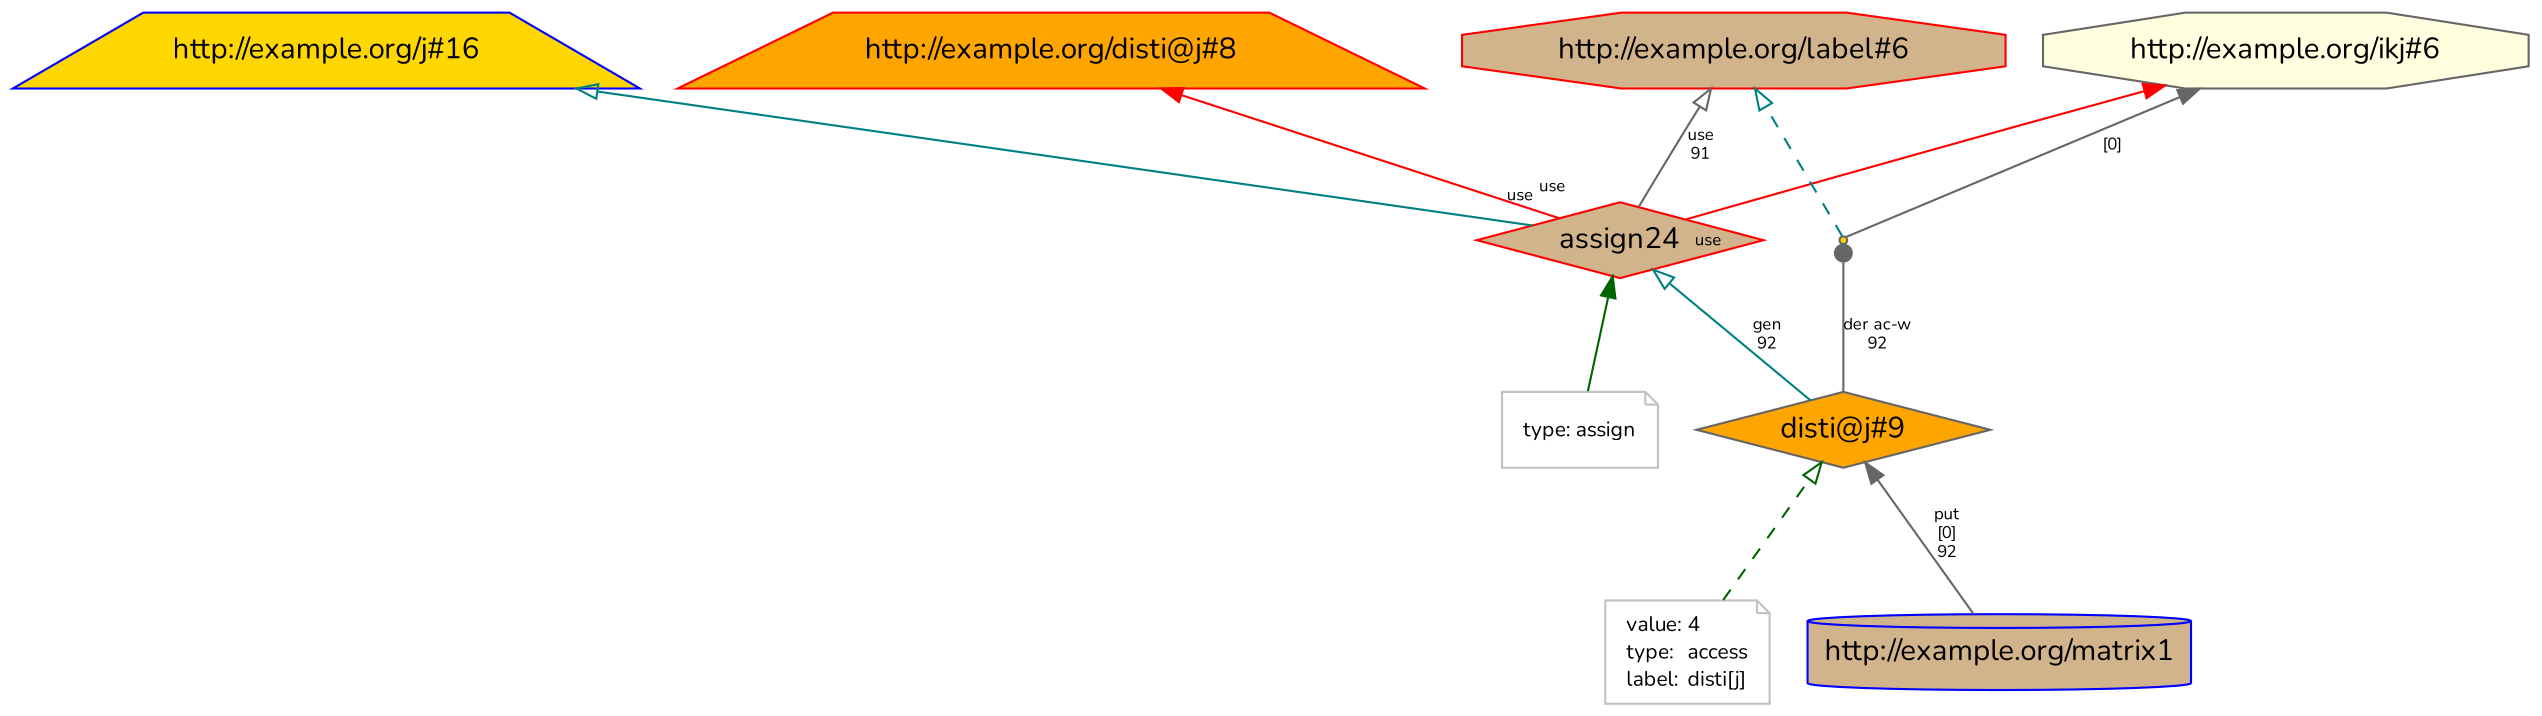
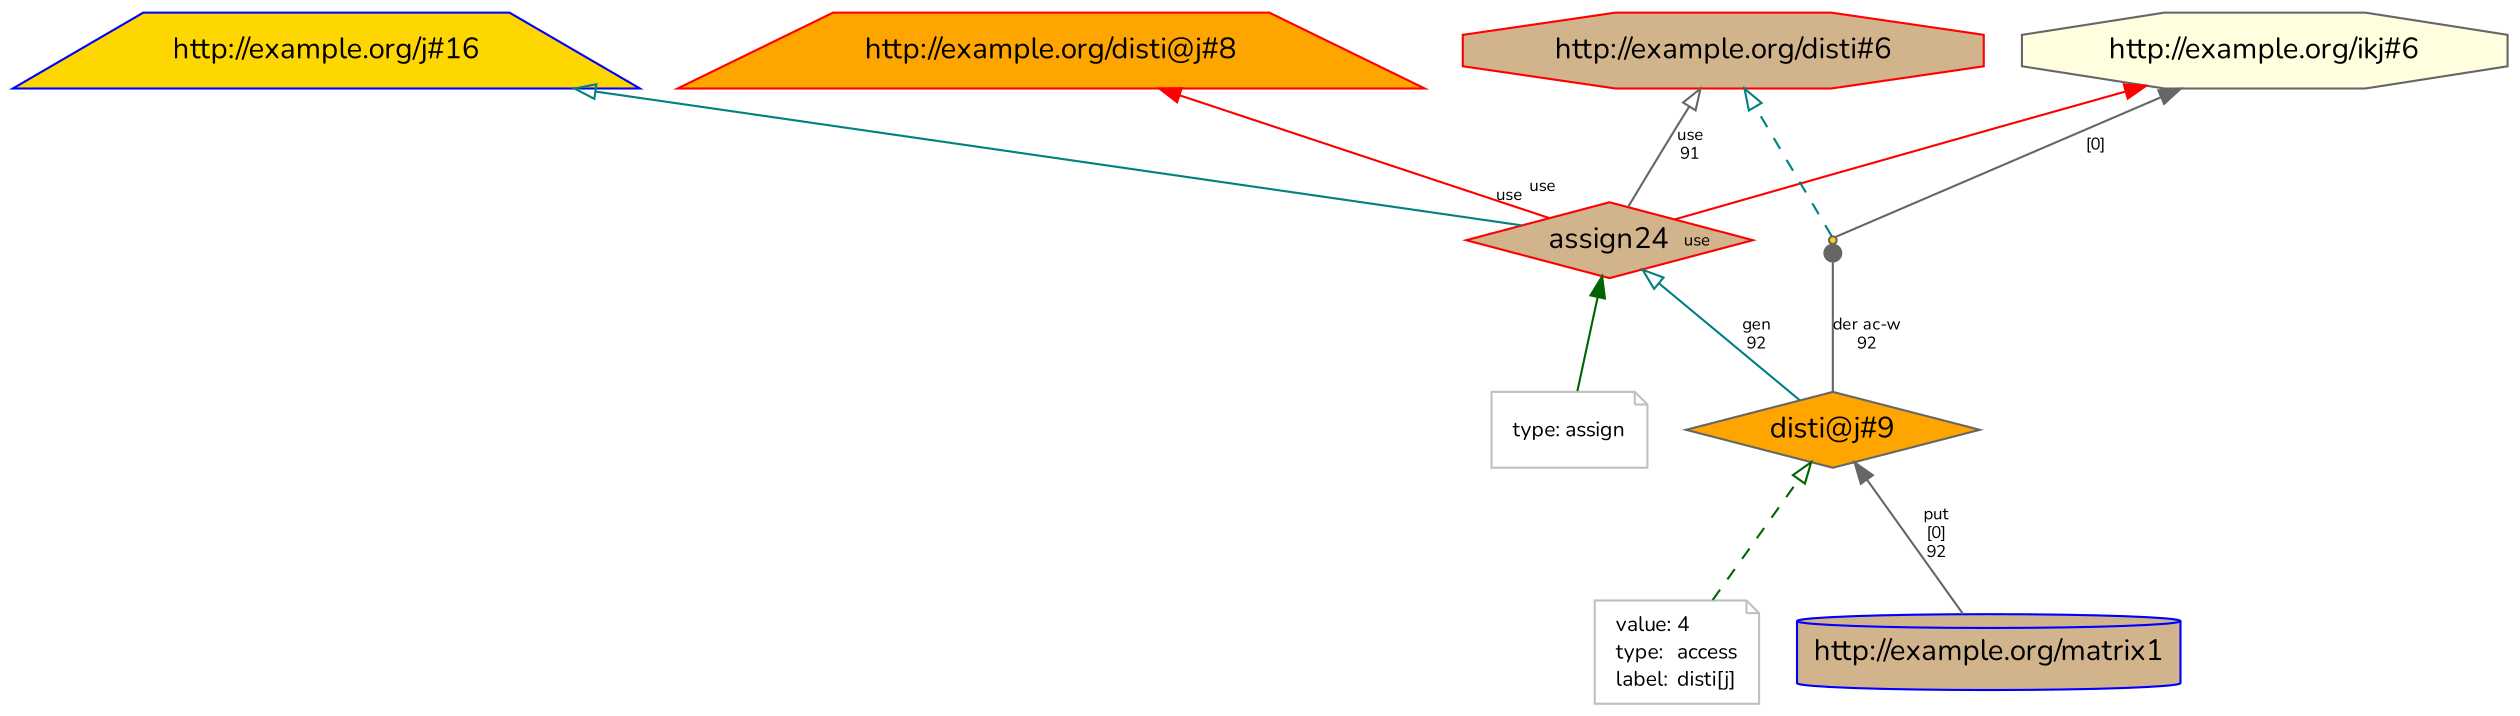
(1734, 51) -> (1723, 51)
